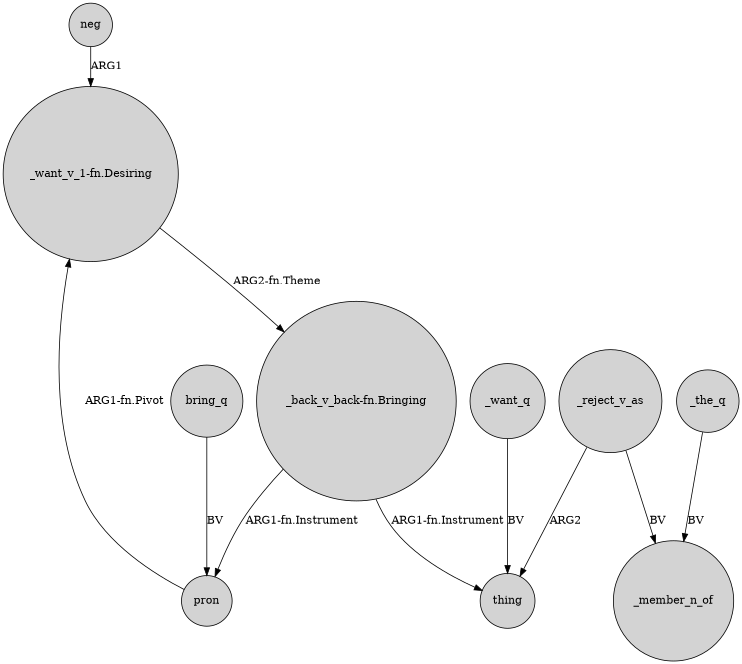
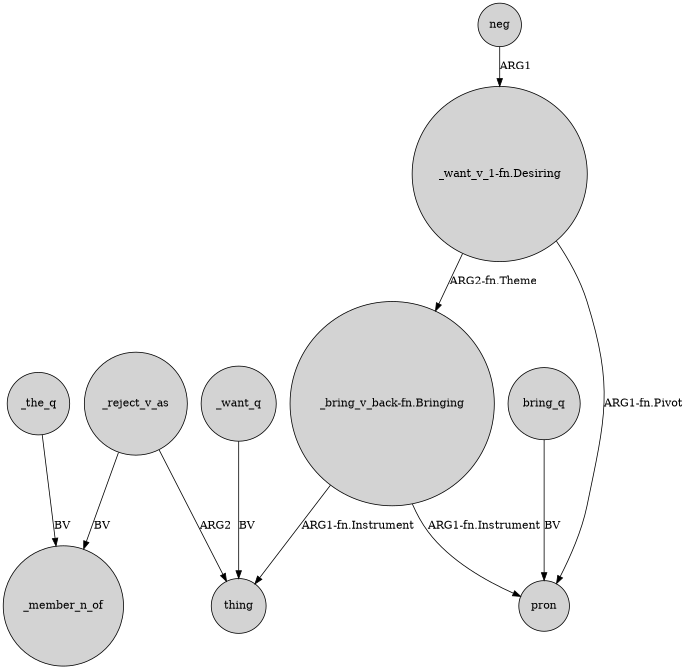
(356, 401) -> (392, 404)
(69, 452) -> (604, 407)
